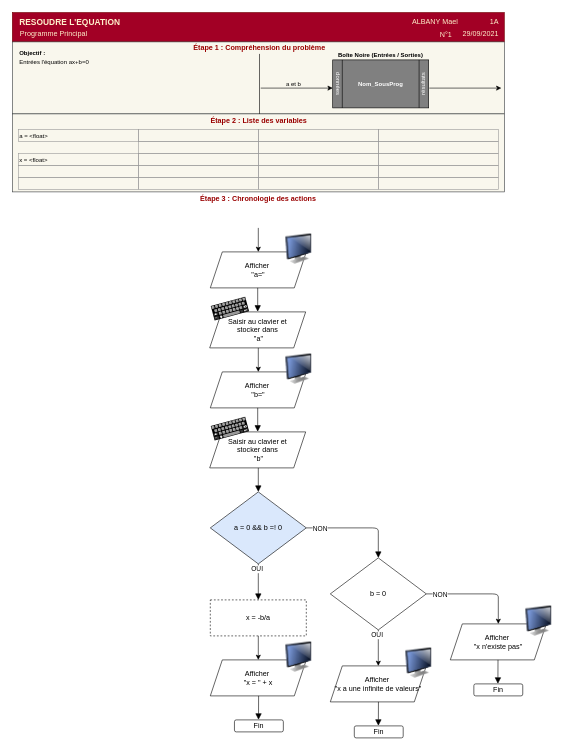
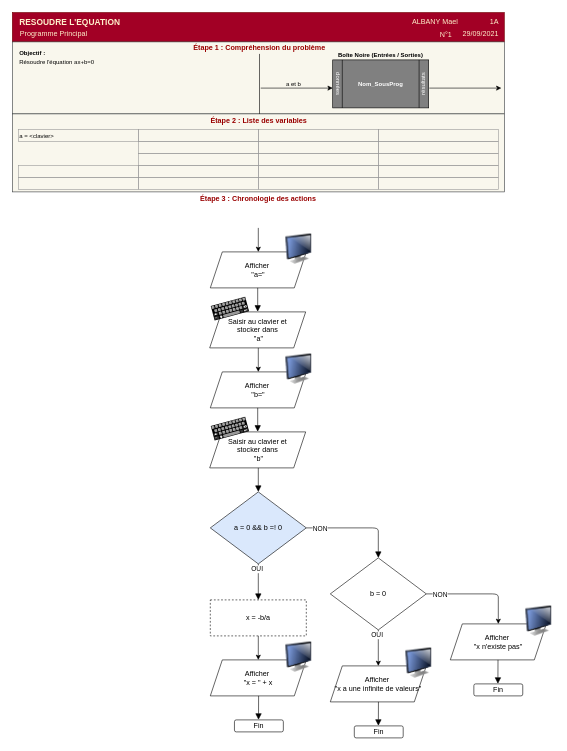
(65, 62) -> (67, 62)
(36, 135) -> (38, 135)
(78, 159) -> none
